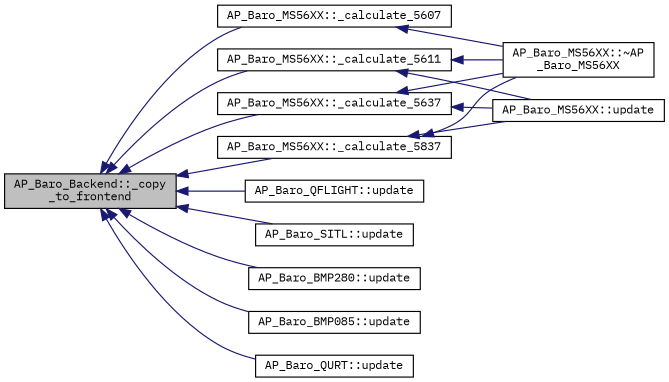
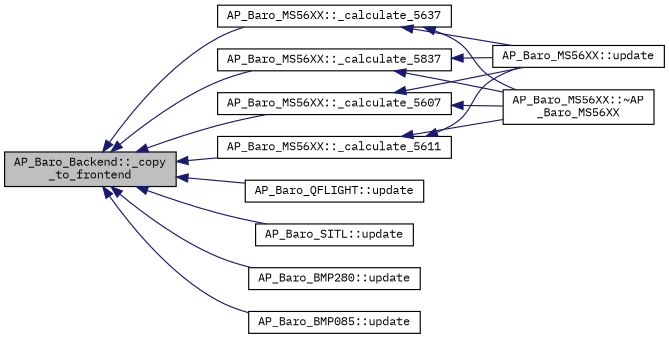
none -> (470, 78)
(334, 366) -> none
